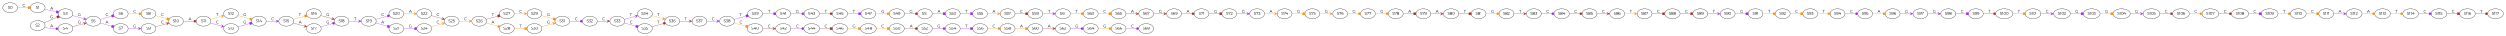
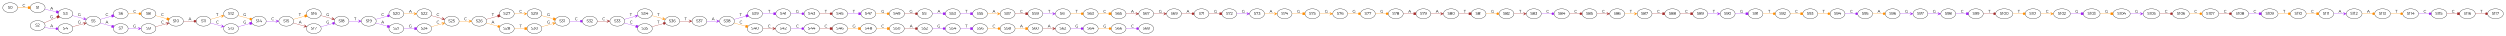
(2046, 14) -> (2046, 14)
(713, 19) -> (713, 19)
